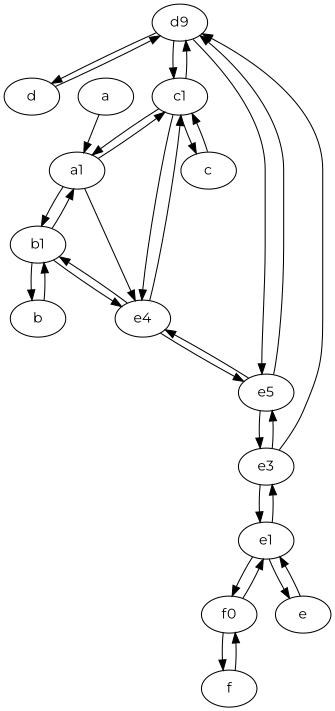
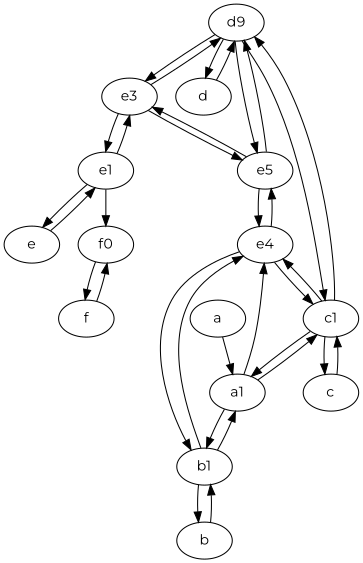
none -> (184, 54)
(251, 584) -> none
